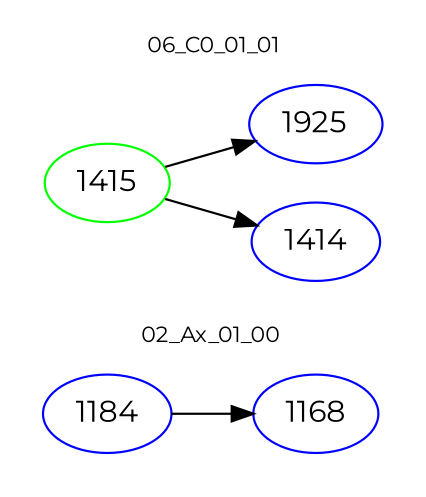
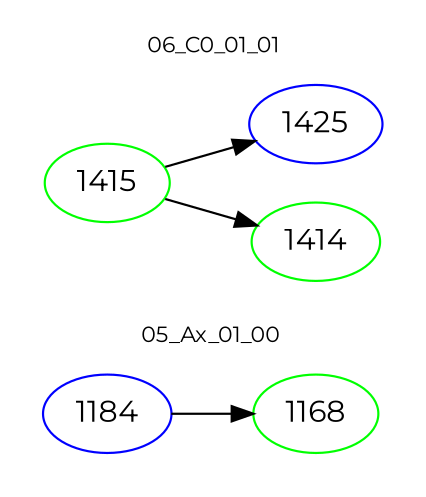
(316, 124) -> (316, 124)
(316, 242) -> (316, 242)
(211, 336) -> (211, 336)
(316, 414) -> (316, 414)
